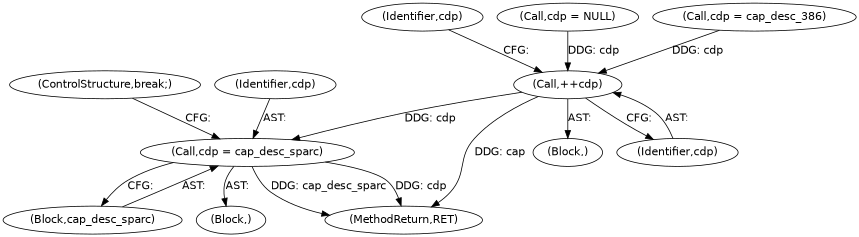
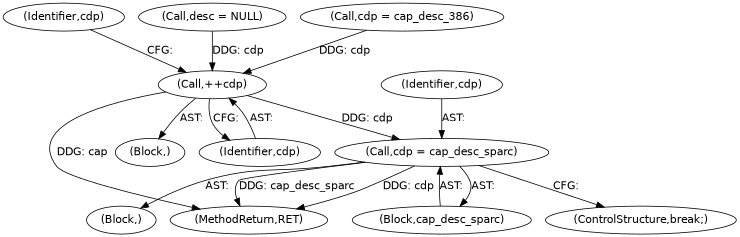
(568, 17) -> (212, 17)
(172, 117) -> (538, 185)
(142, 186) -> (485, 186)
